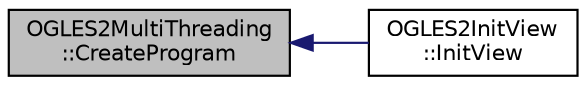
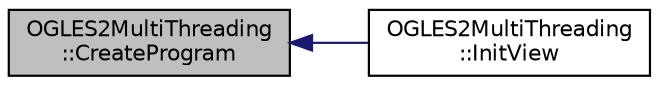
(473, 43) -> (509, 43)
